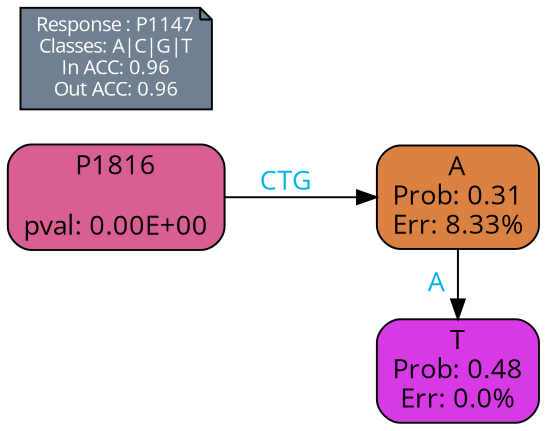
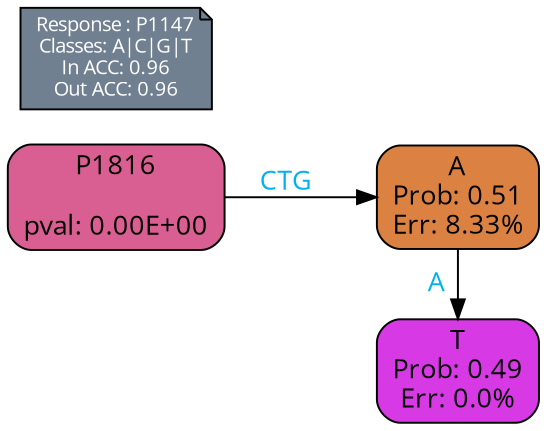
(458, 197) -> (458, 197)
(458, 371) -> (458, 371)
